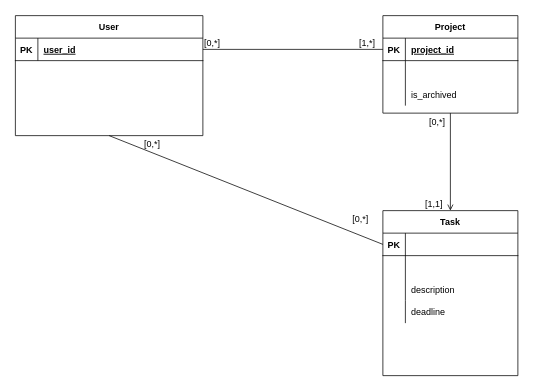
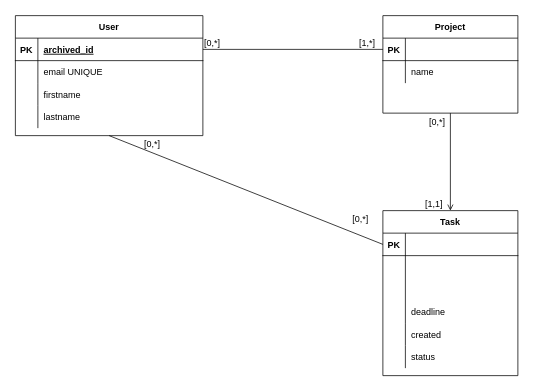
(462, 49) -> none
(60, 50) -> (69, 50)
none -> (120, 72)
none -> (462, 72)
none -> (120, 94)
(462, 94) -> none
none -> (120, 117)
(462, 289) -> none
none -> (462, 334)
none -> (462, 357)
